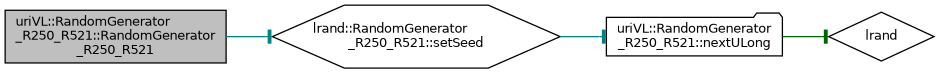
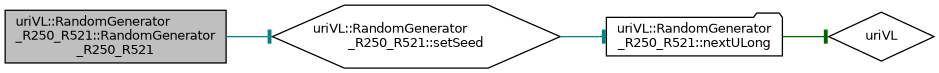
(416, 37) -> (416, 37)
(881, 37) -> (881, 37)
